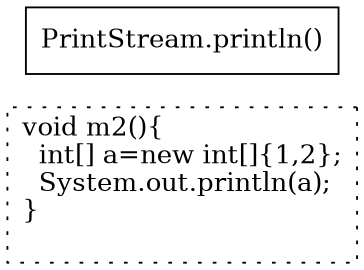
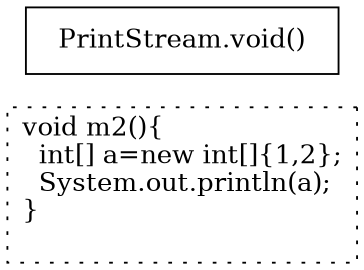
(182, 41) -> (182, 41)
